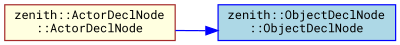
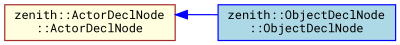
(190, 31) -> (203, 15)
